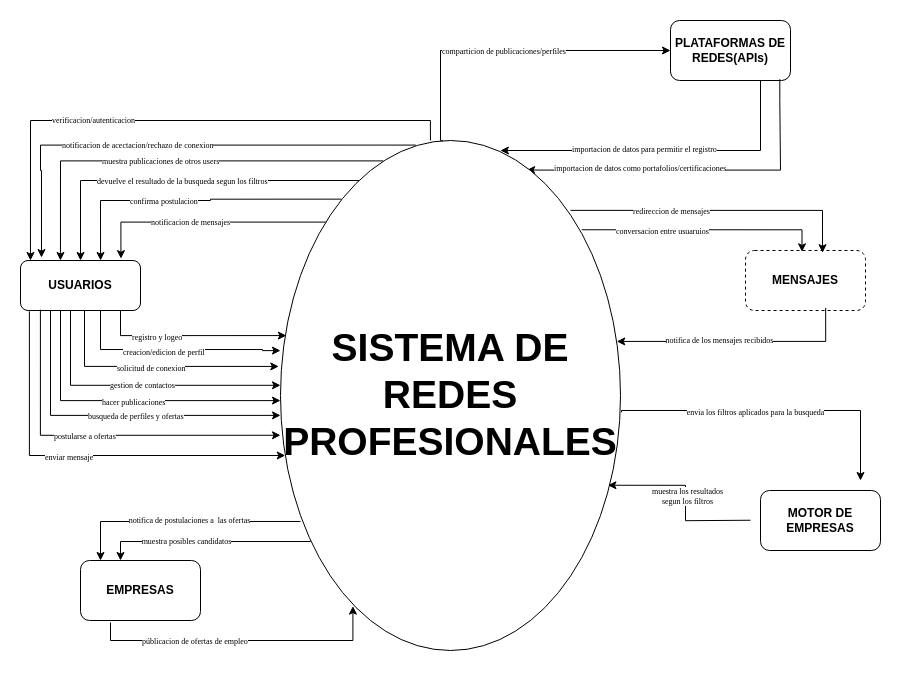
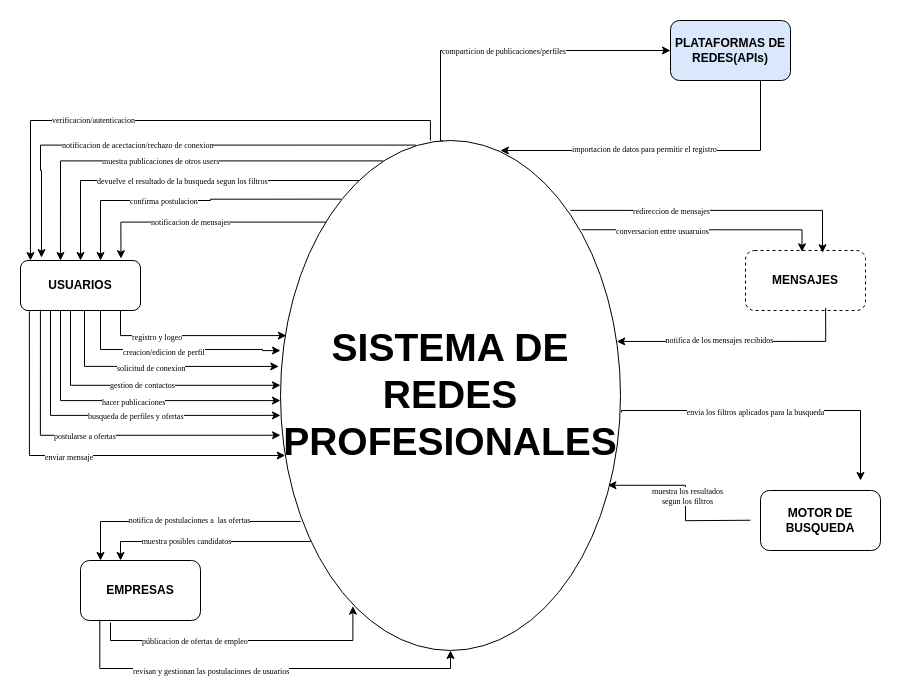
(731, 51) -> (731, 51)
(702, 170) -> none
(821, 521) -> (821, 521)
none -> (256, 669)
